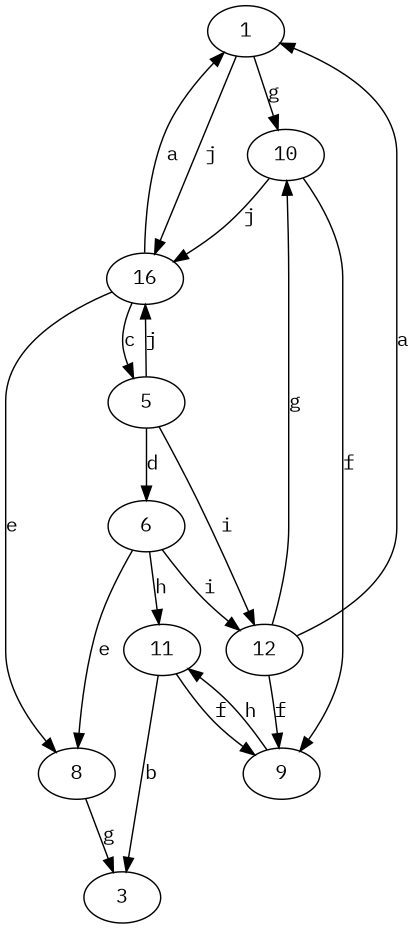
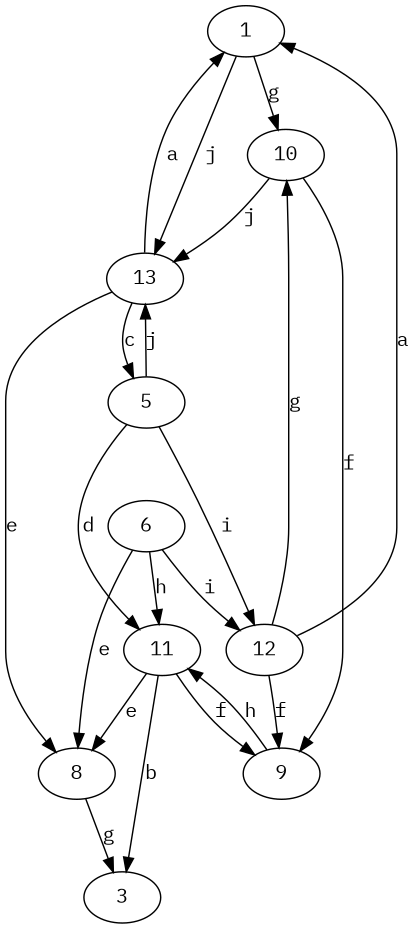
(145, 279) -> (145, 279)
(146, 457) -> (79, 523)
none -> (124, 706)
